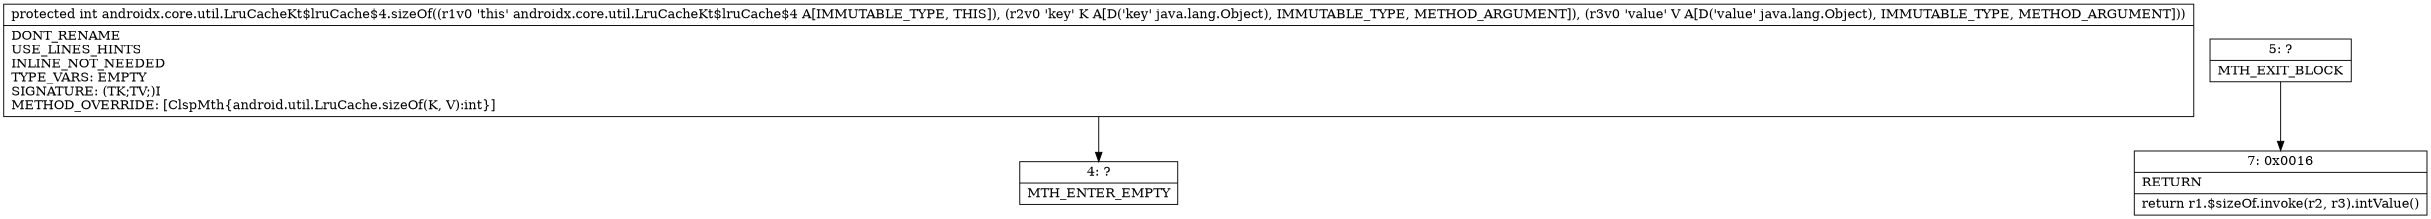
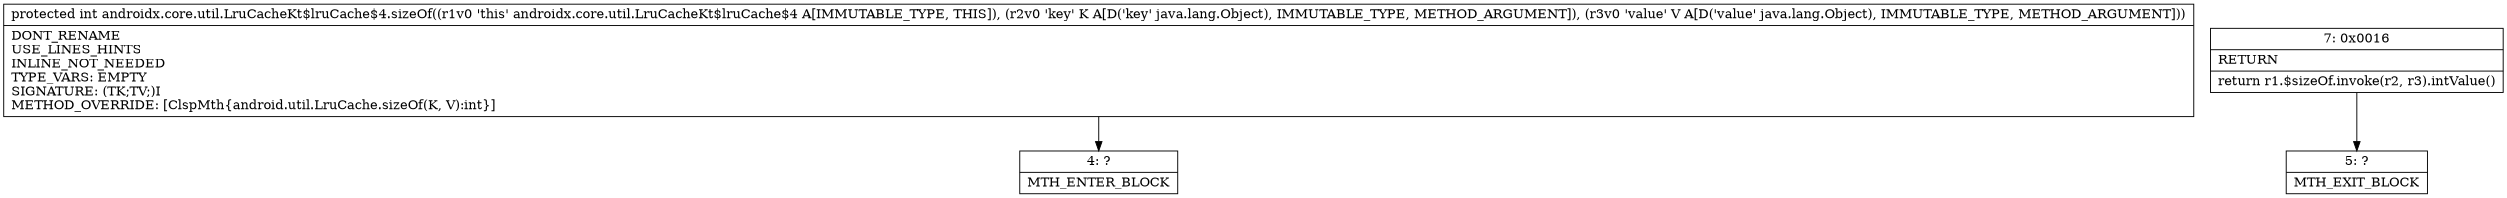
(2281, 111) -> (2357, 117)
(1099, 193) -> (1099, 183)
